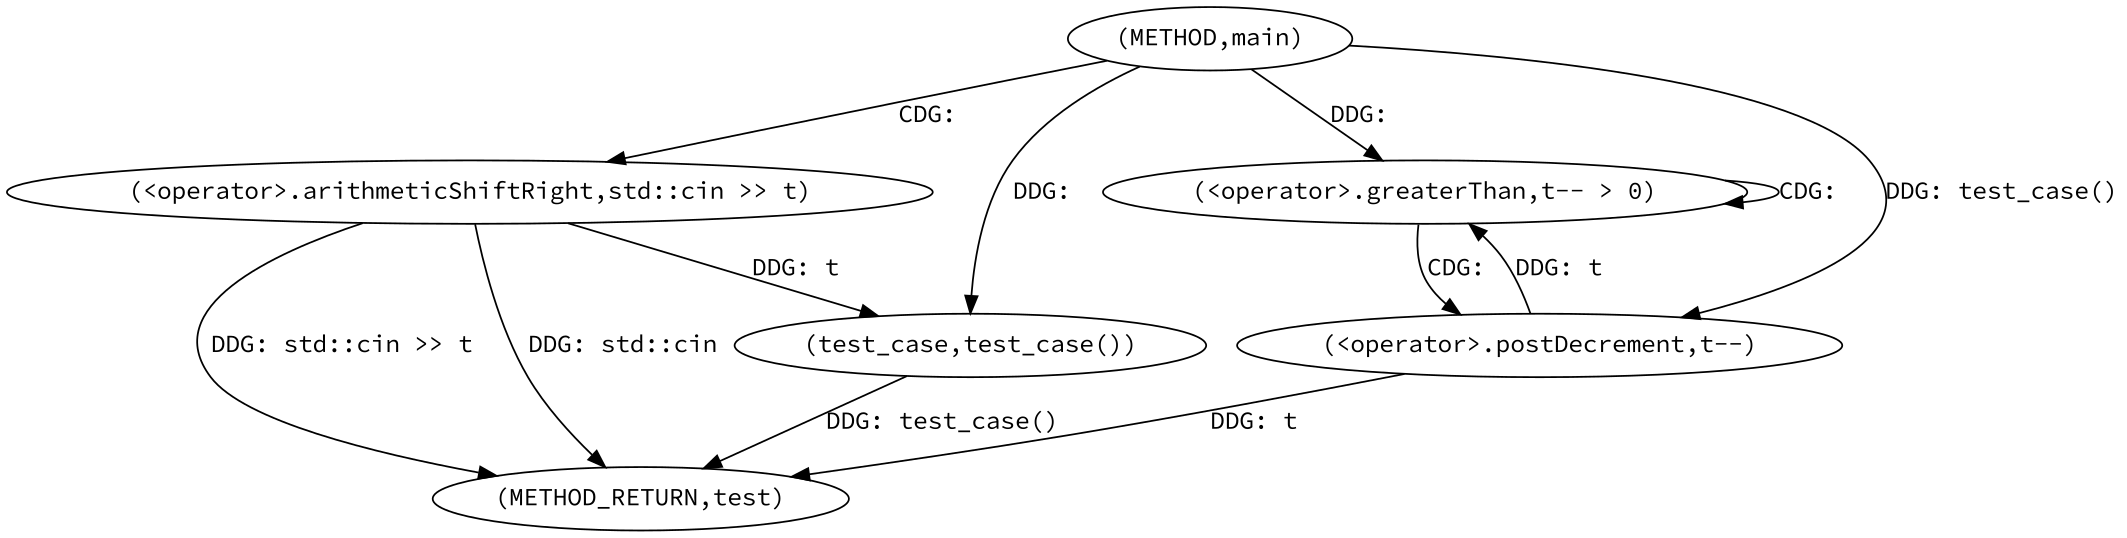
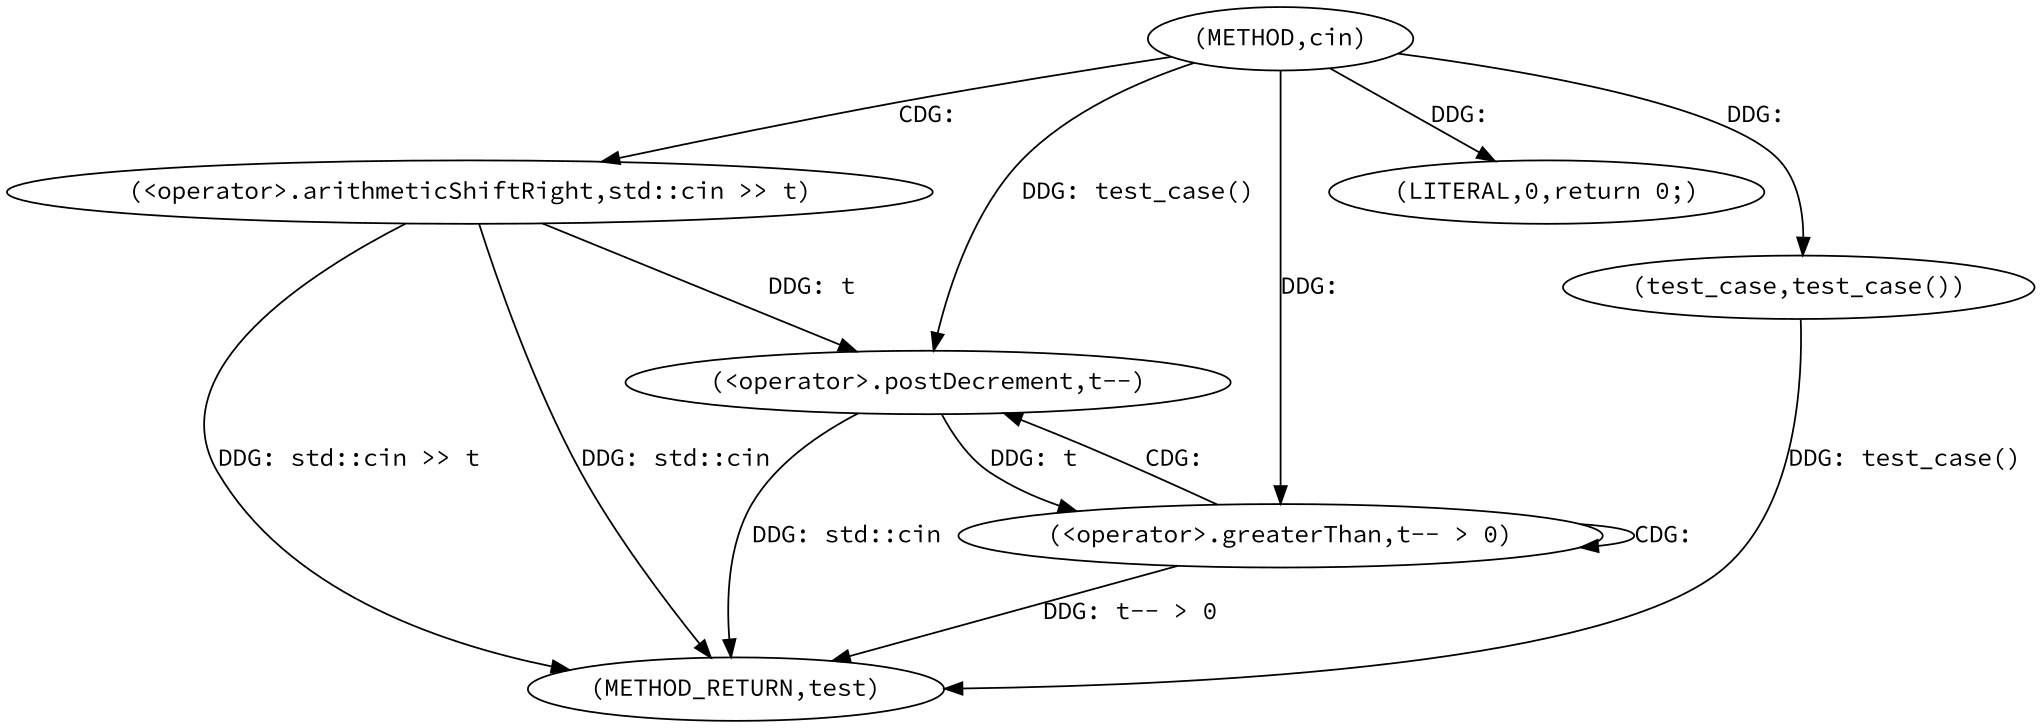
(1210, 39) -> (1281, 39)
none -> (1547, 192)
(715, 267) -> (691, 284)
(1254, 422) -> (847, 536)
none -> (1014, 611)
